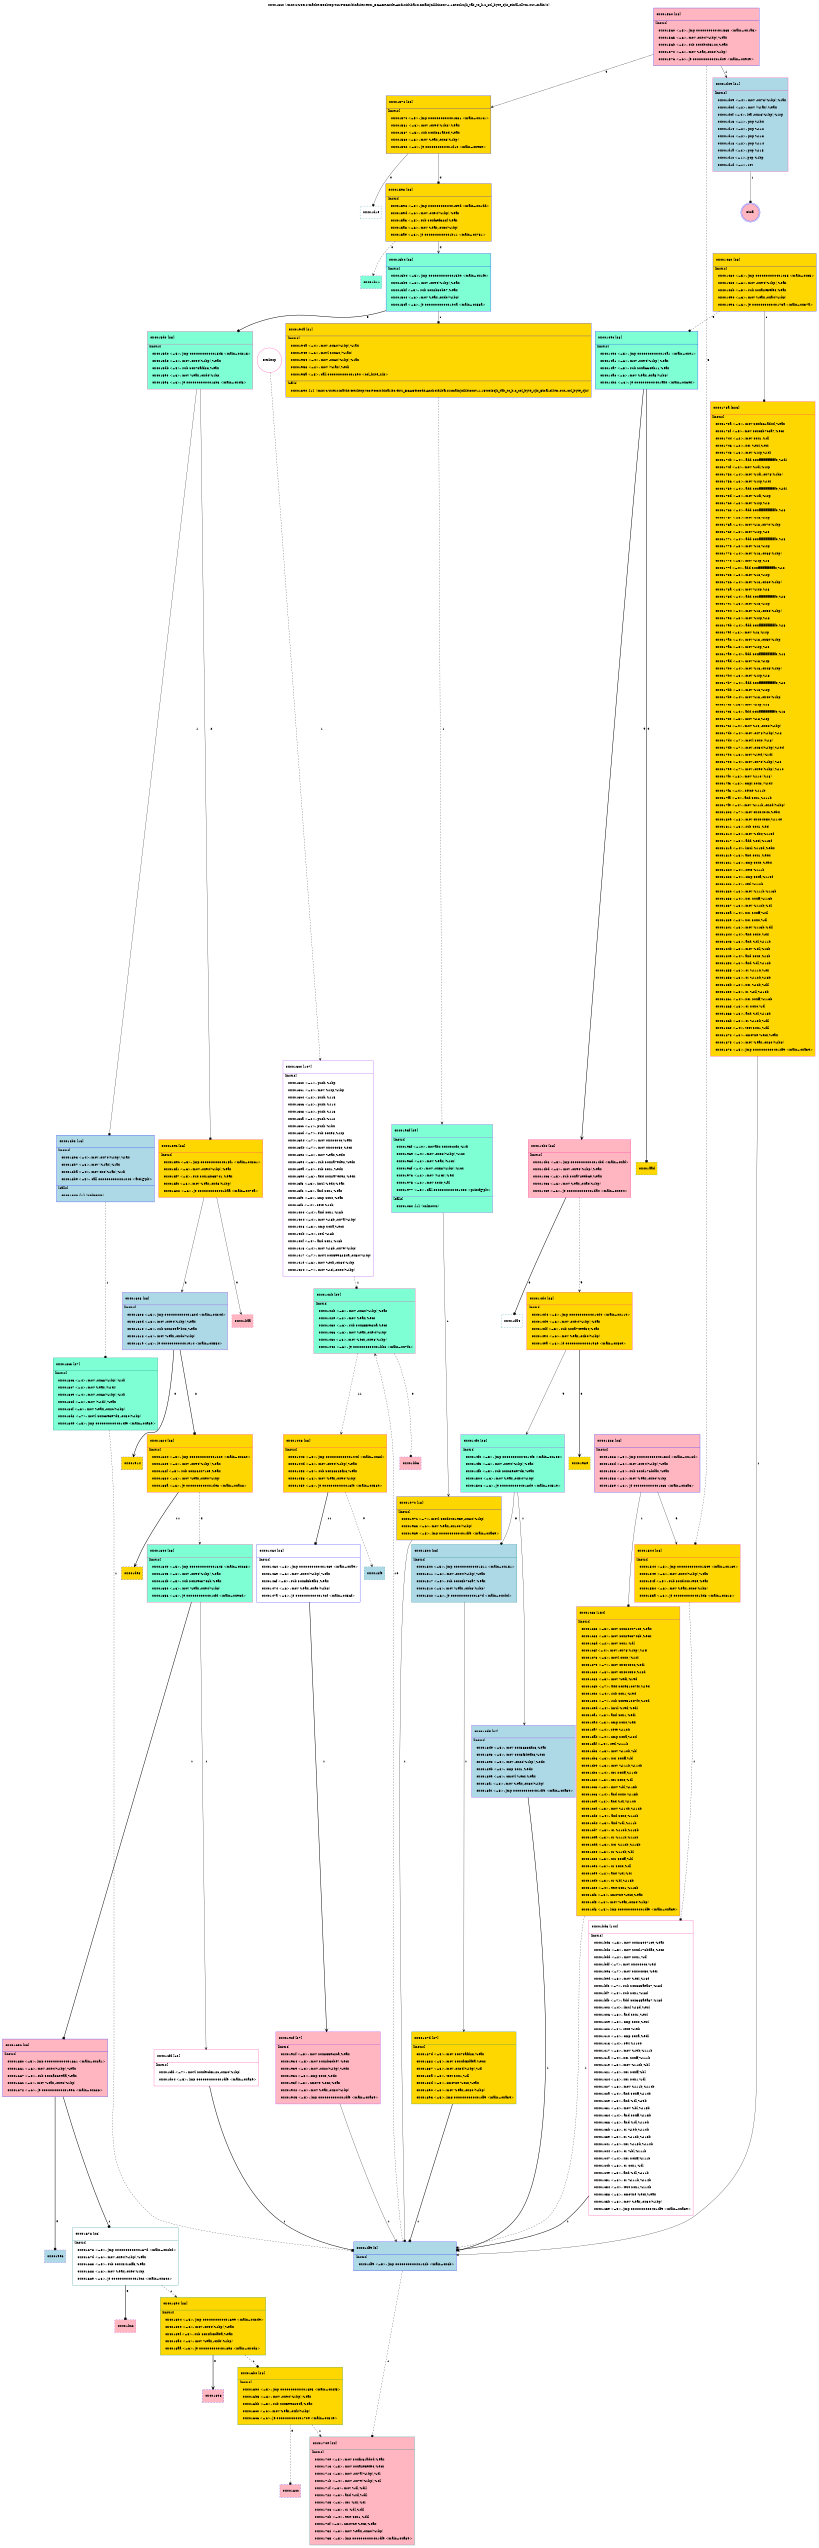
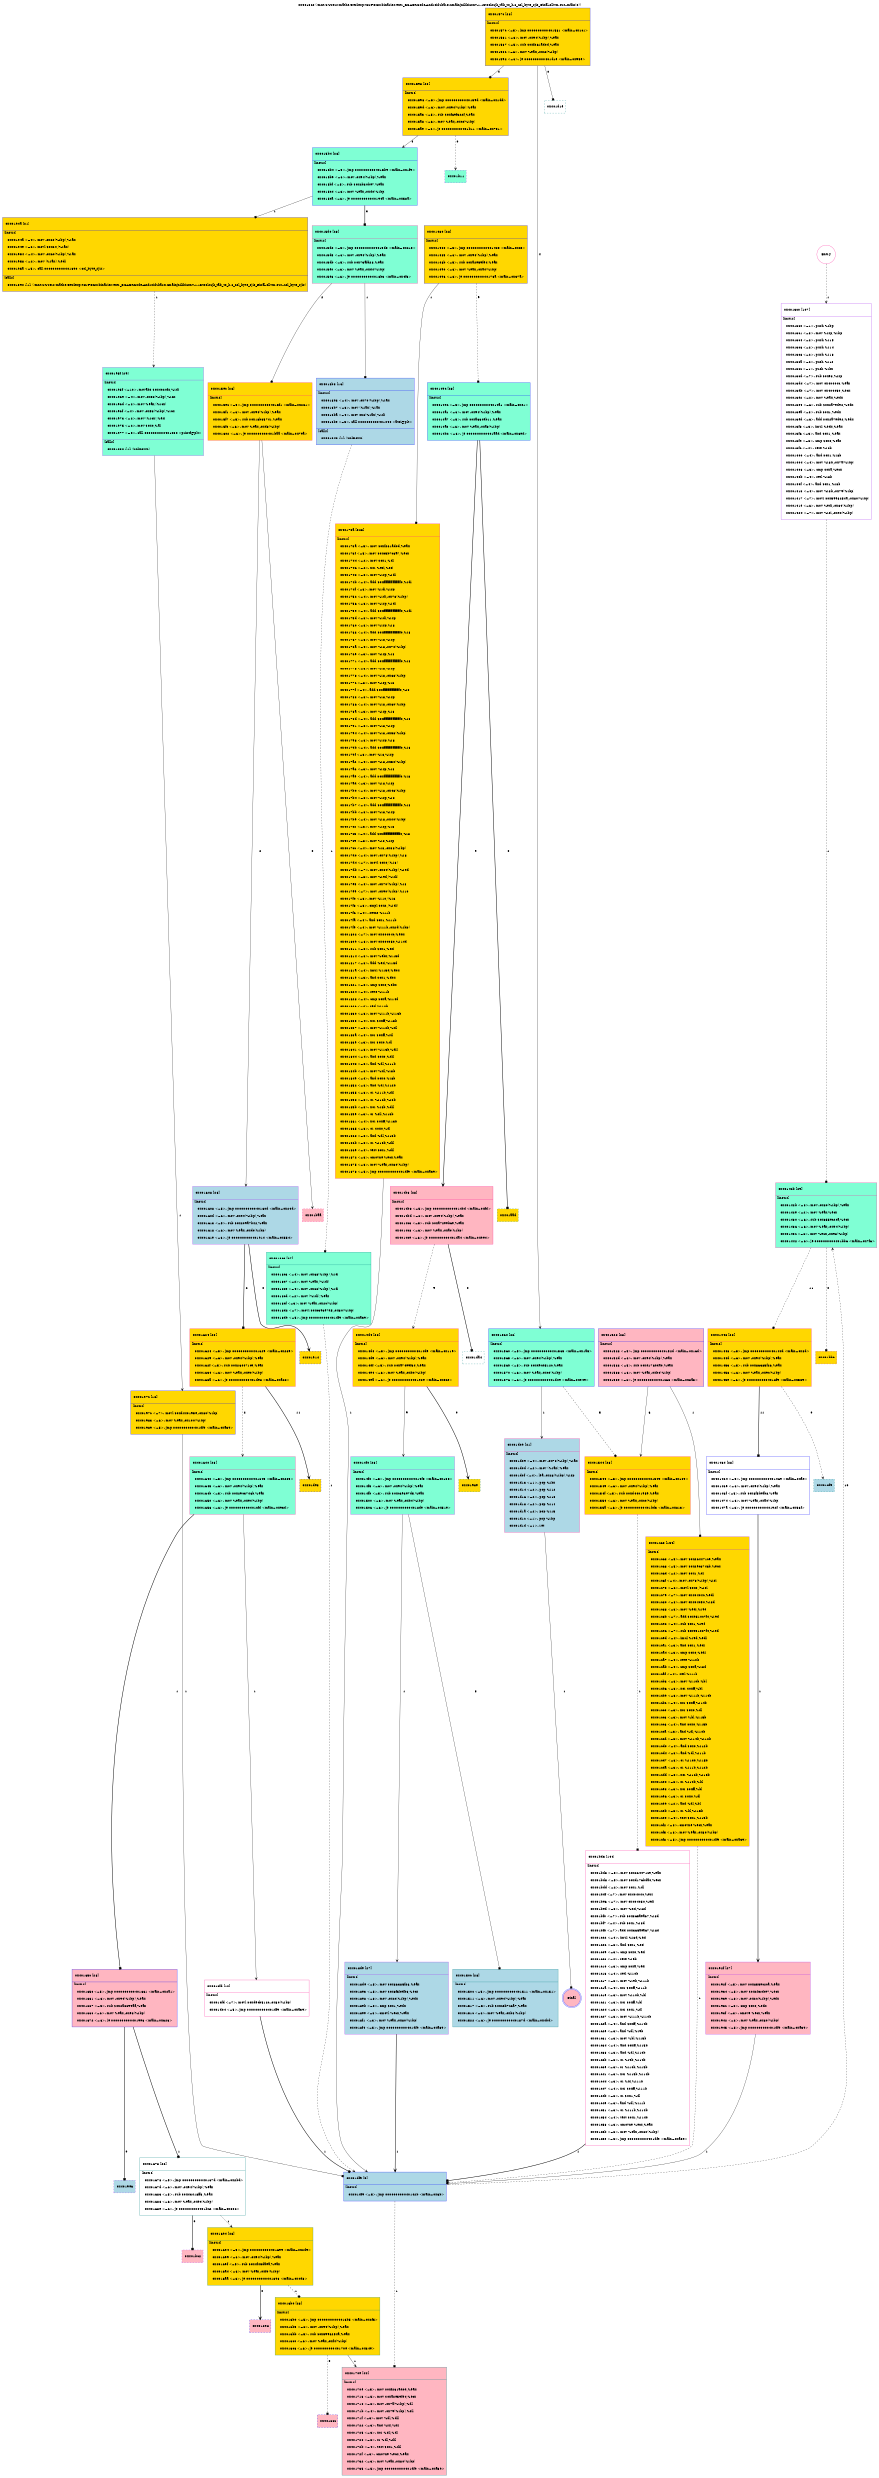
(706, 37) -> (541, 1358)
(573, 80) -> (538, 696)
(269, 360) -> (826, 254)
(350, 1393) -> (793, 1287)
(410, 1463) -> (826, 1358)
(464, 2068) -> none
(316, 2430) -> (351, 2360)
